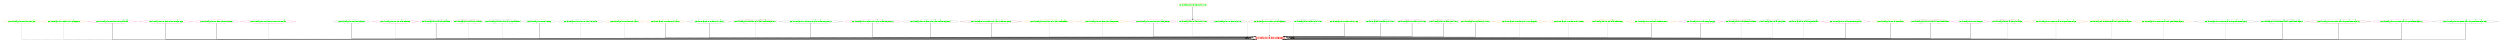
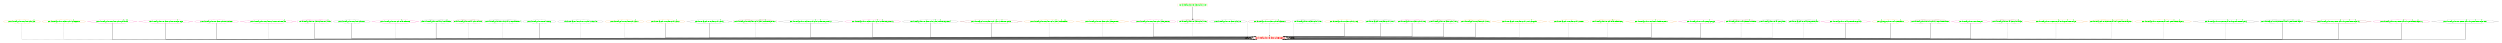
none -> (315, 22)
(436, 22) -> (436, 22)
(468, 22) -> (468, 22)
(580, 22) -> (580, 22)
(1891, 22) -> (1891, 22)
